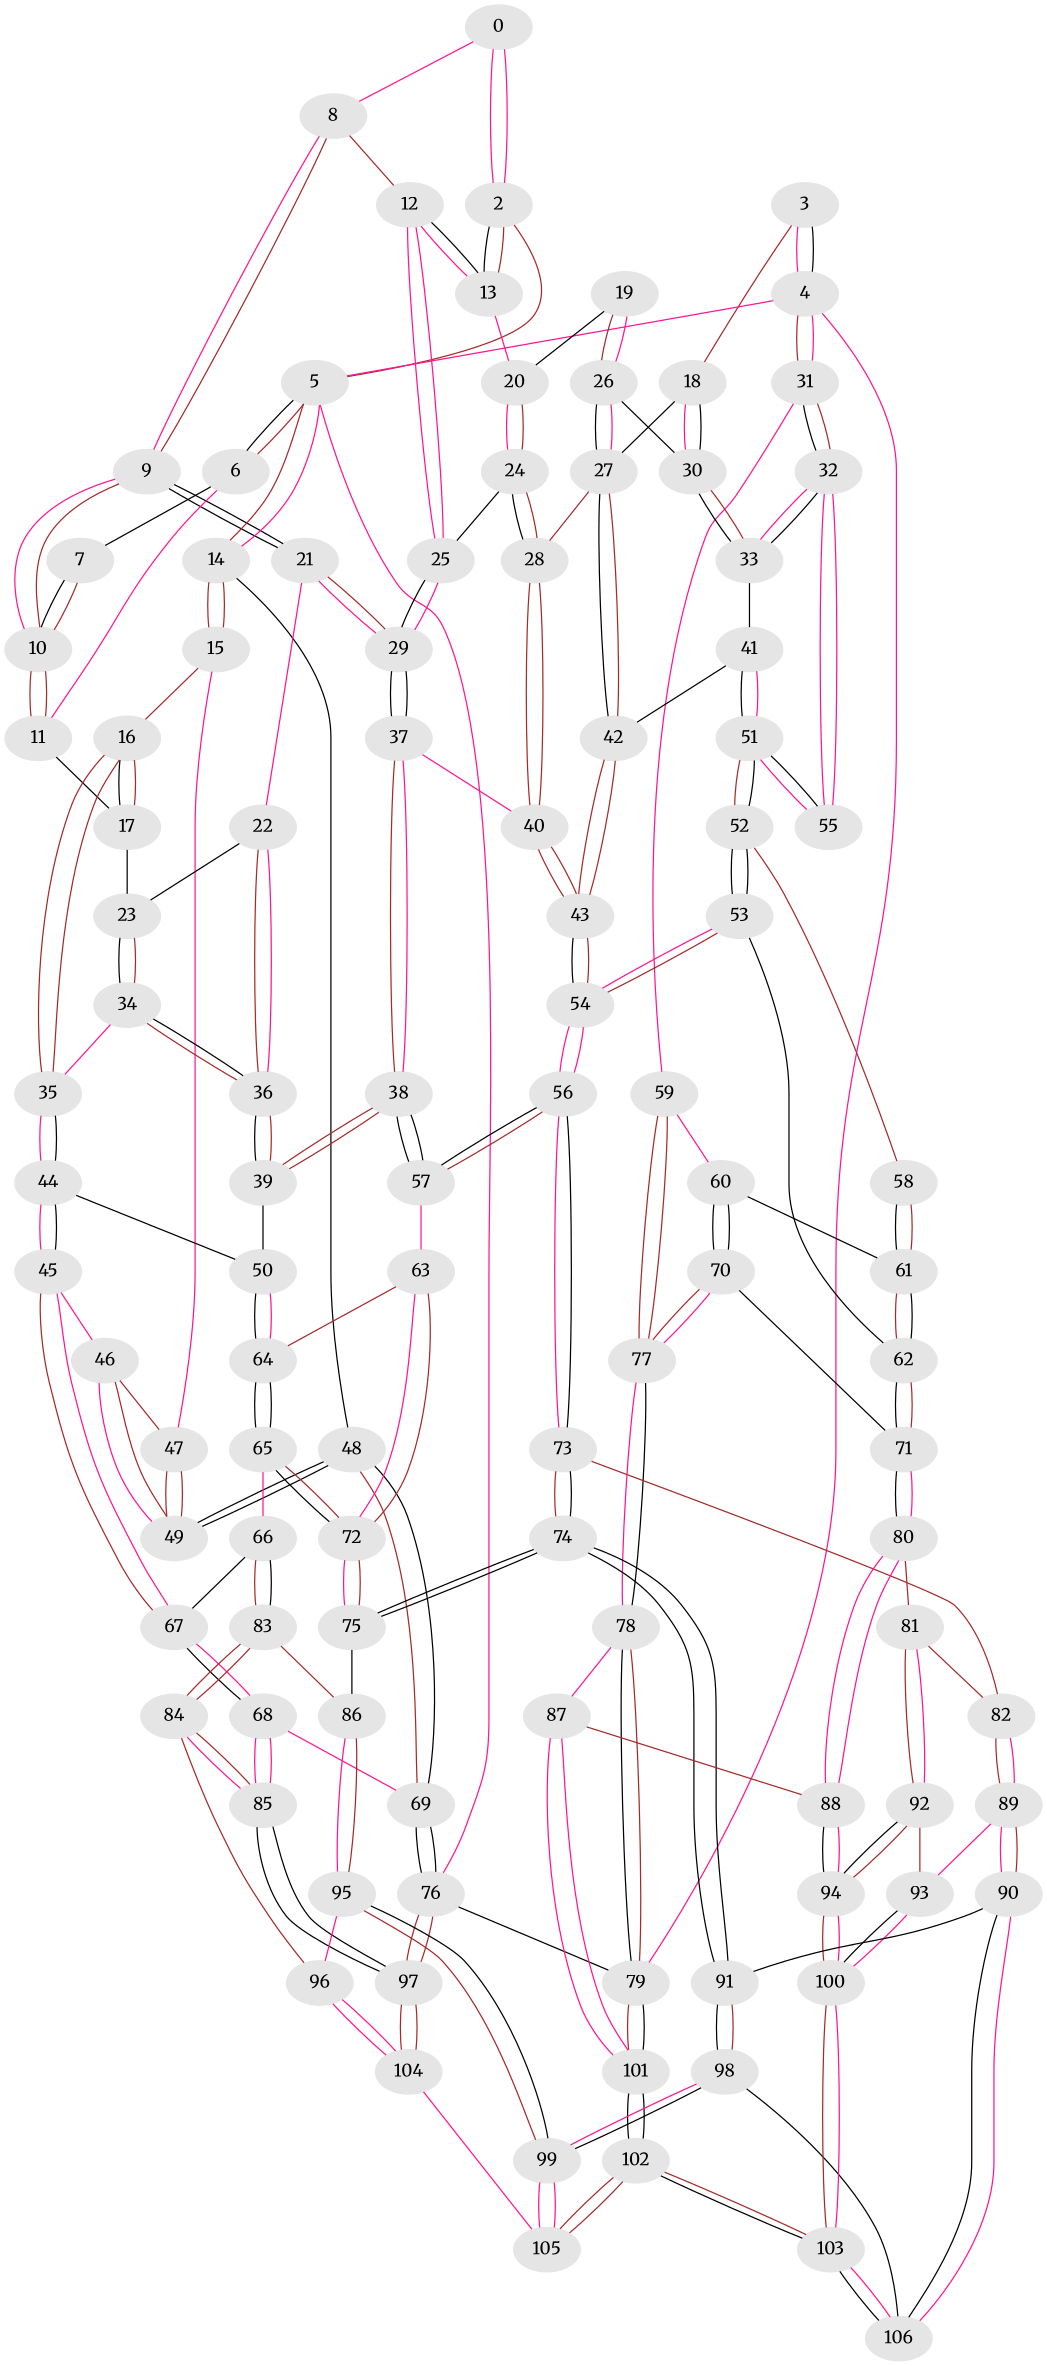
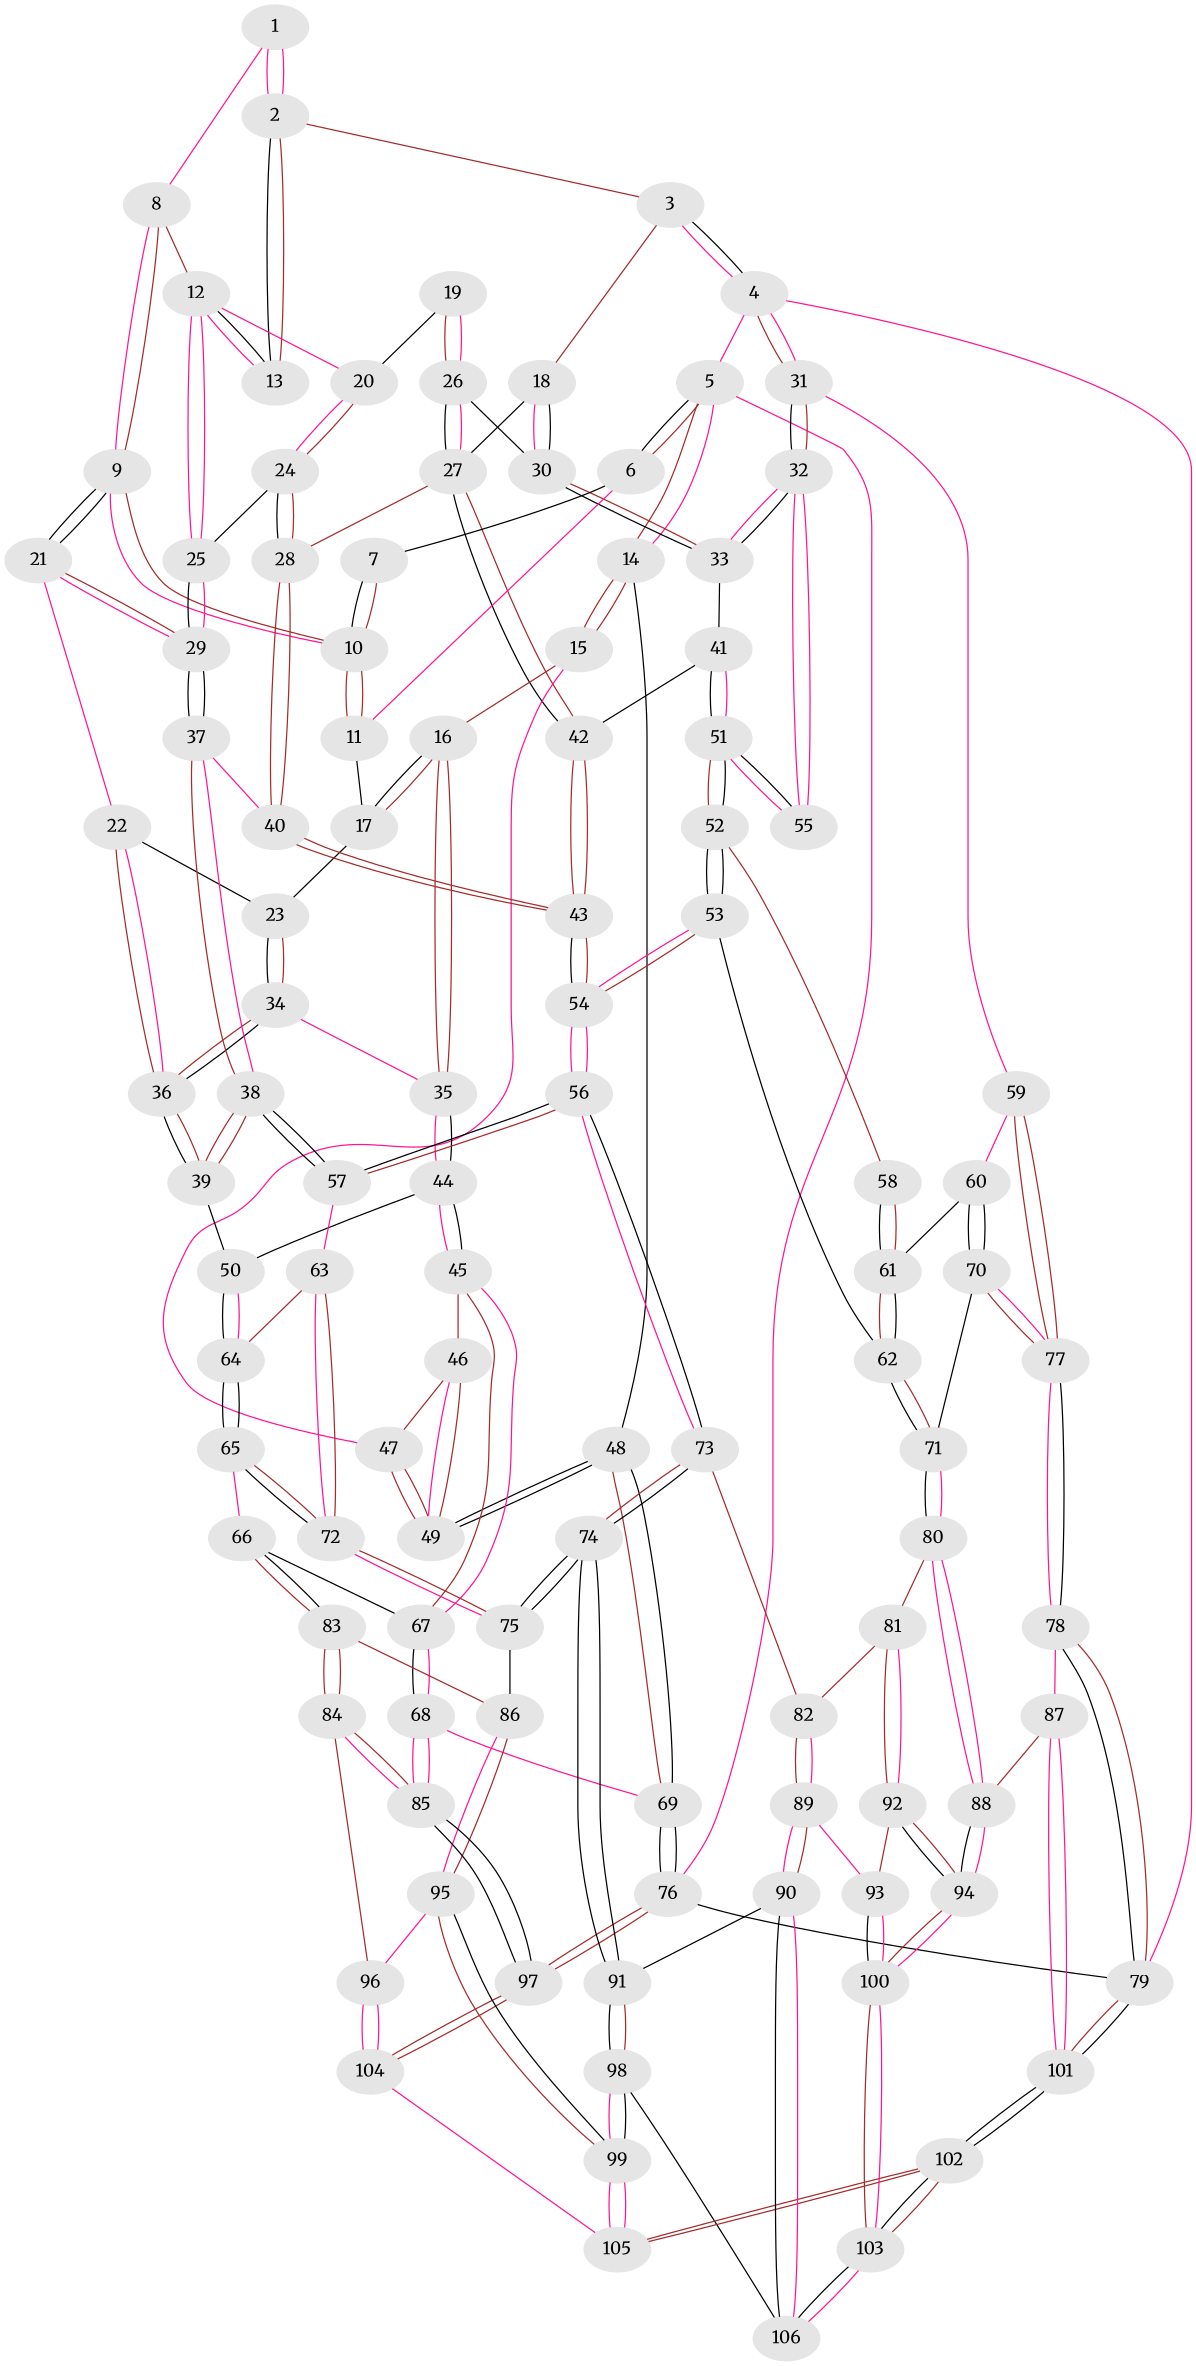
(499, 27) -> (275, 27)
(499, 329) -> (289, 343)
(492, 341) -> (473, 161)
(77, 1316) -> (458, 1316)
